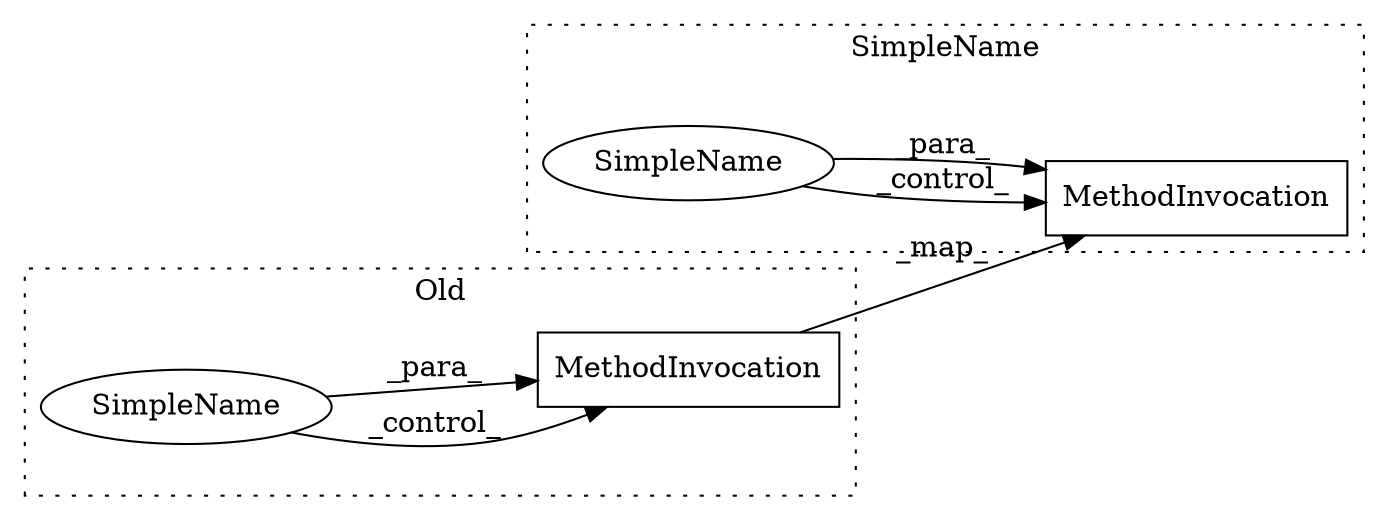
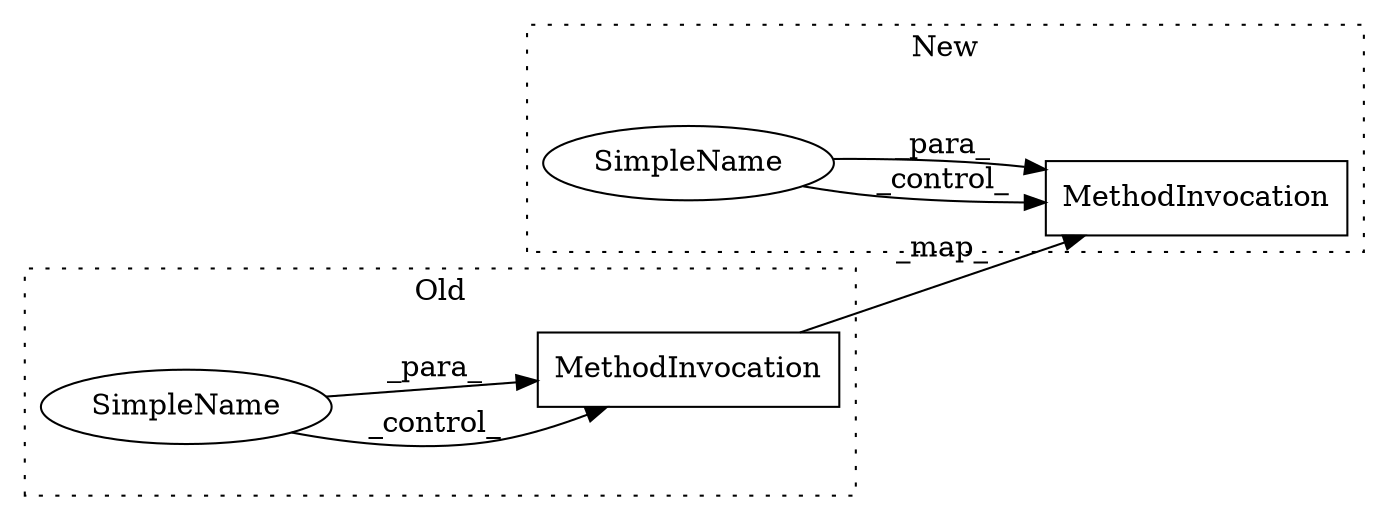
(945, 49) -> (945, 49)
